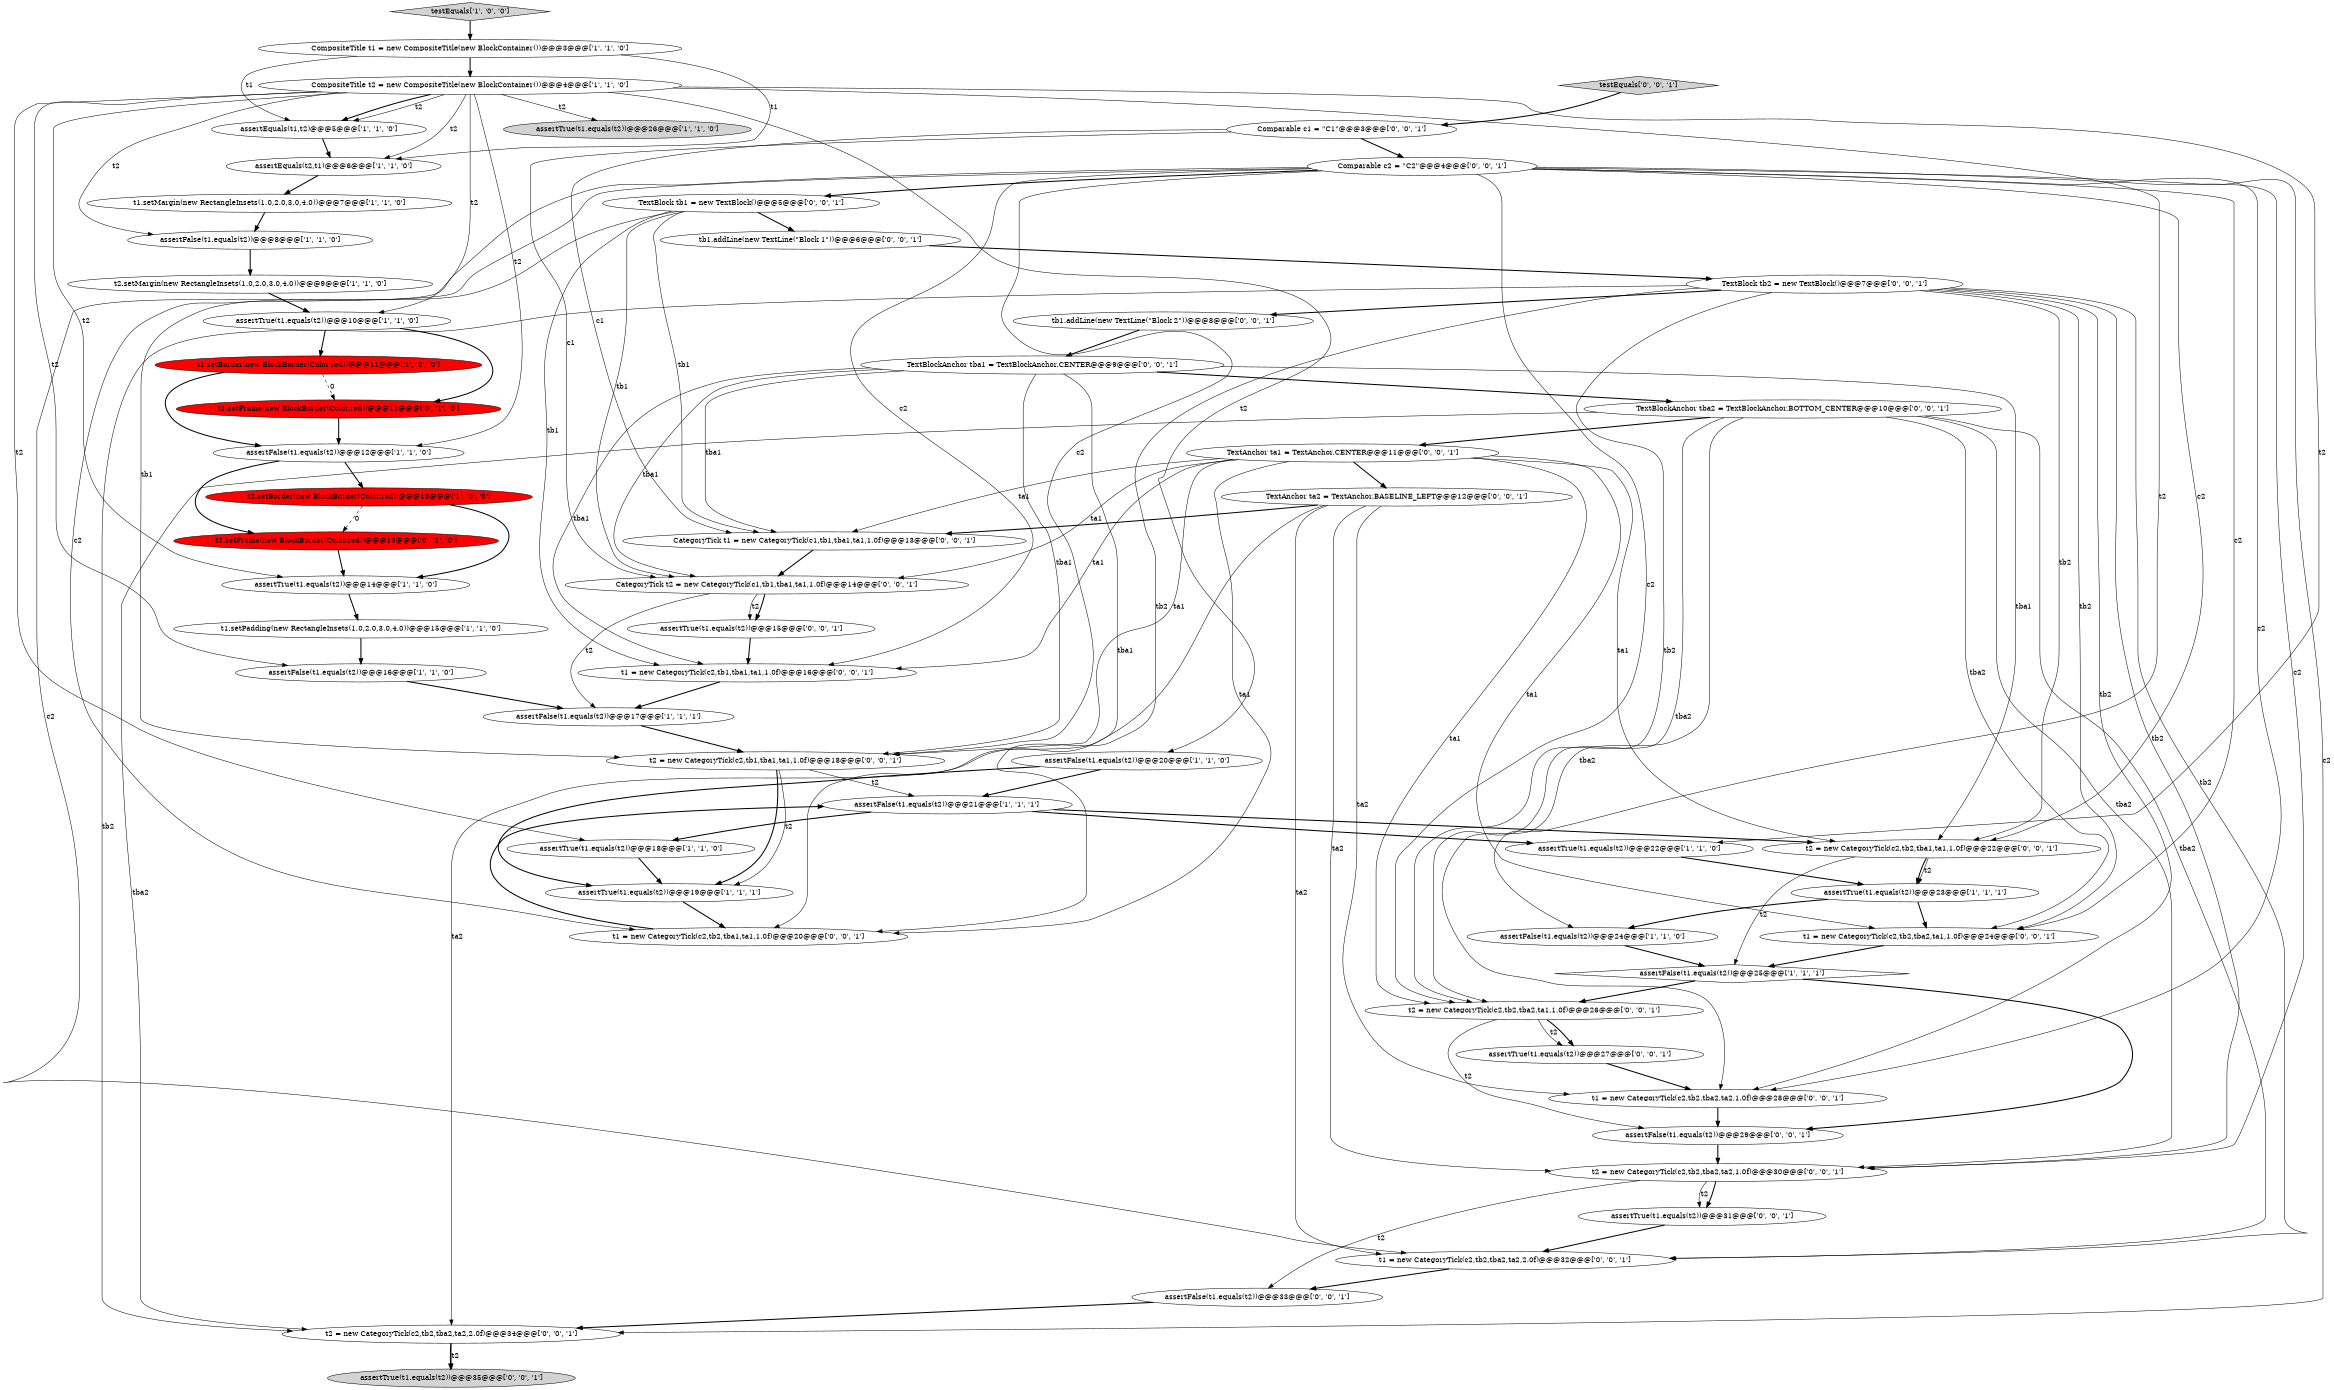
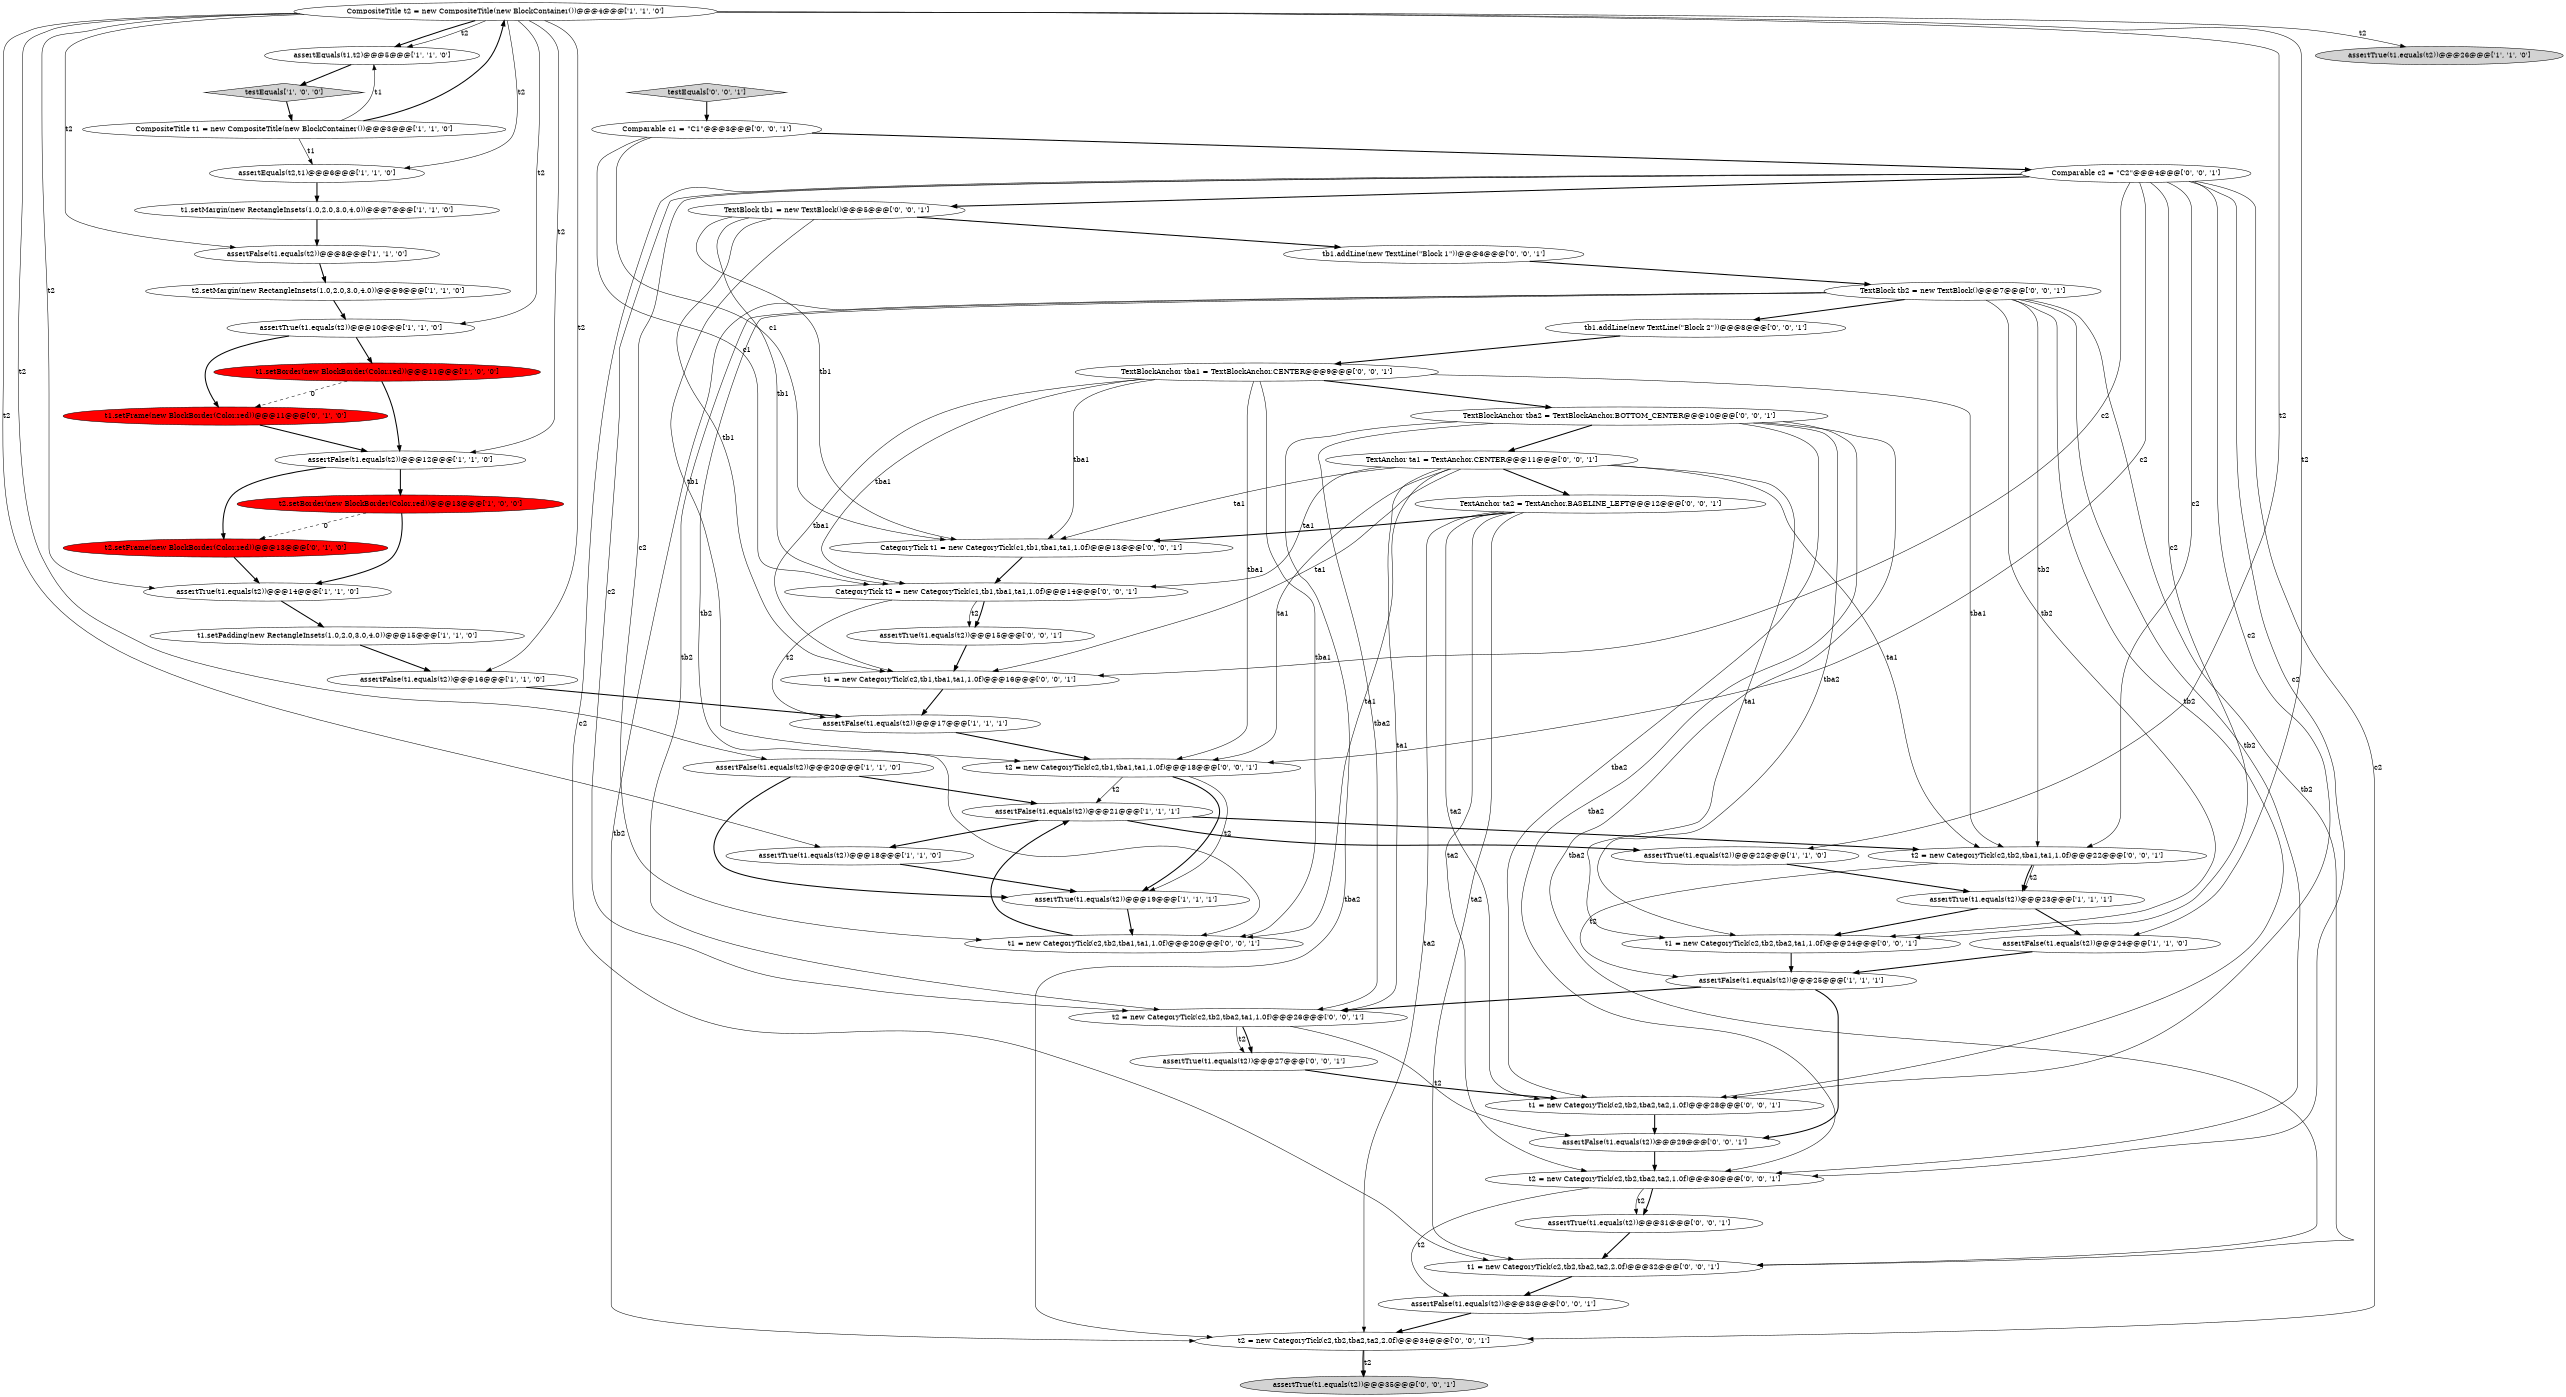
(325, 146) -> (328, 74)
(1732, 974) -> (1791, 981)
